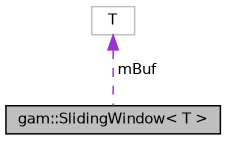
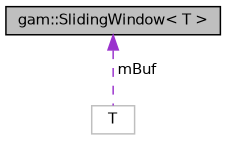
(113, 78) -> (113, 78)
